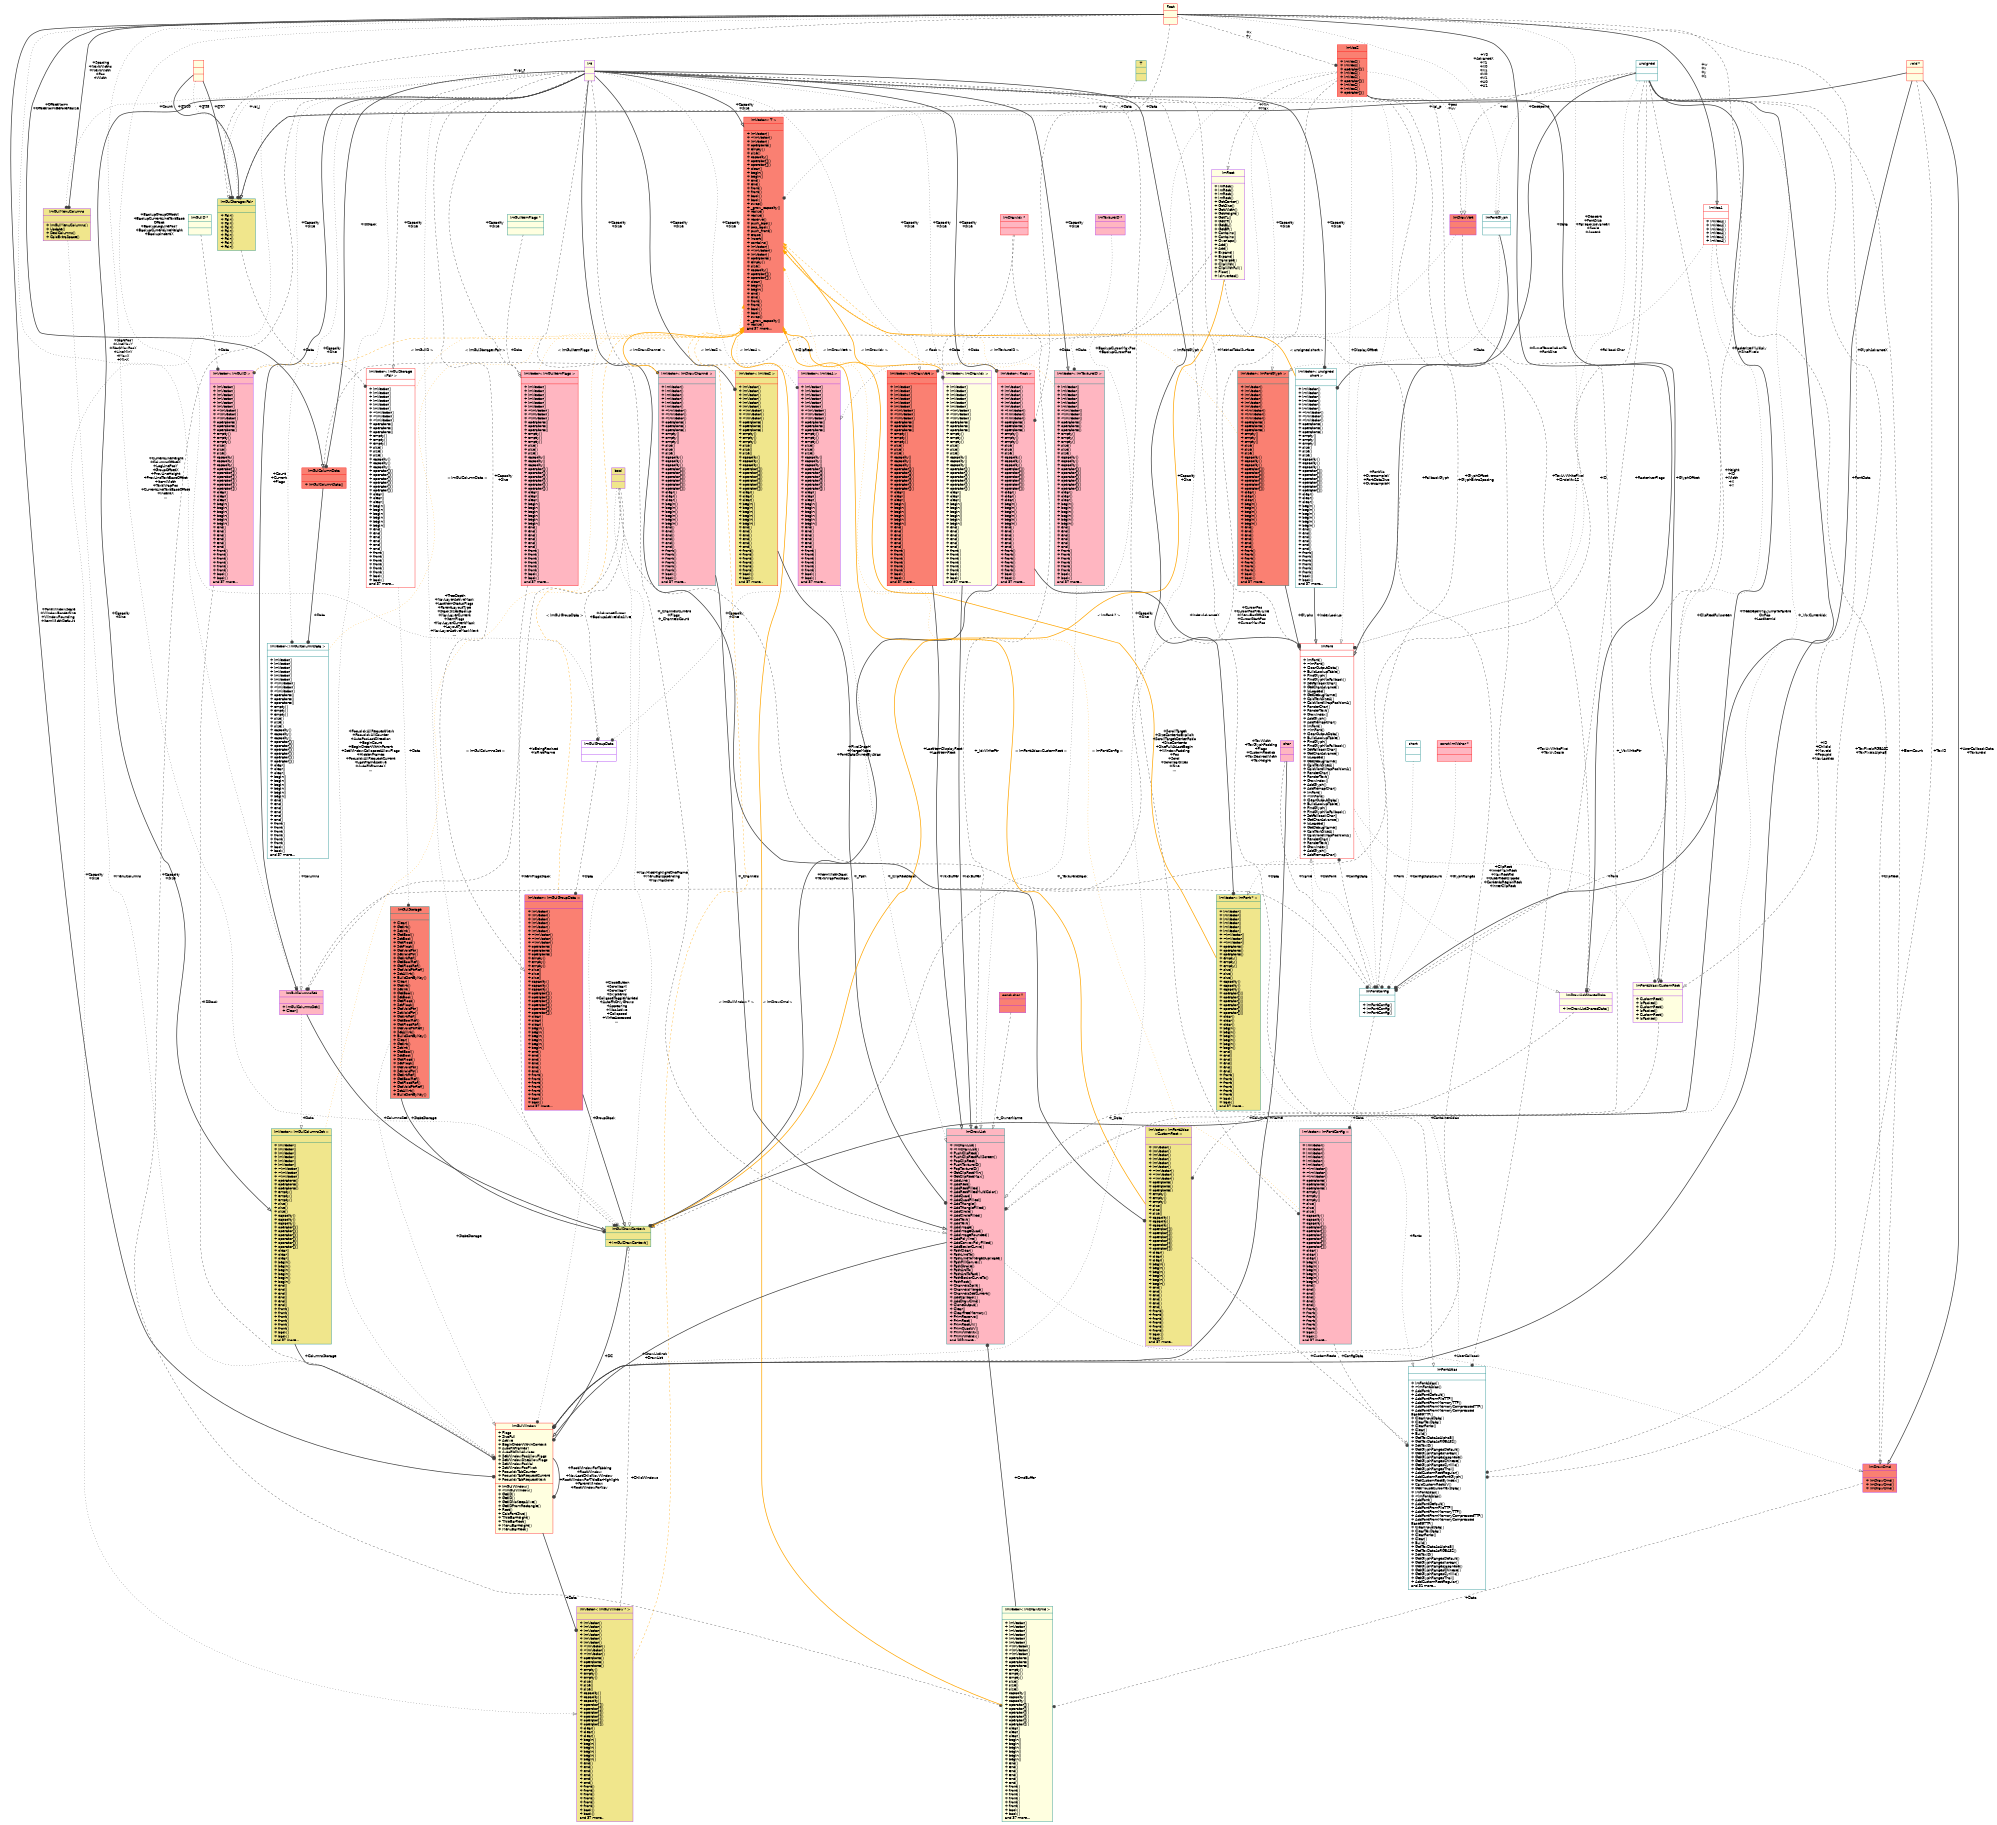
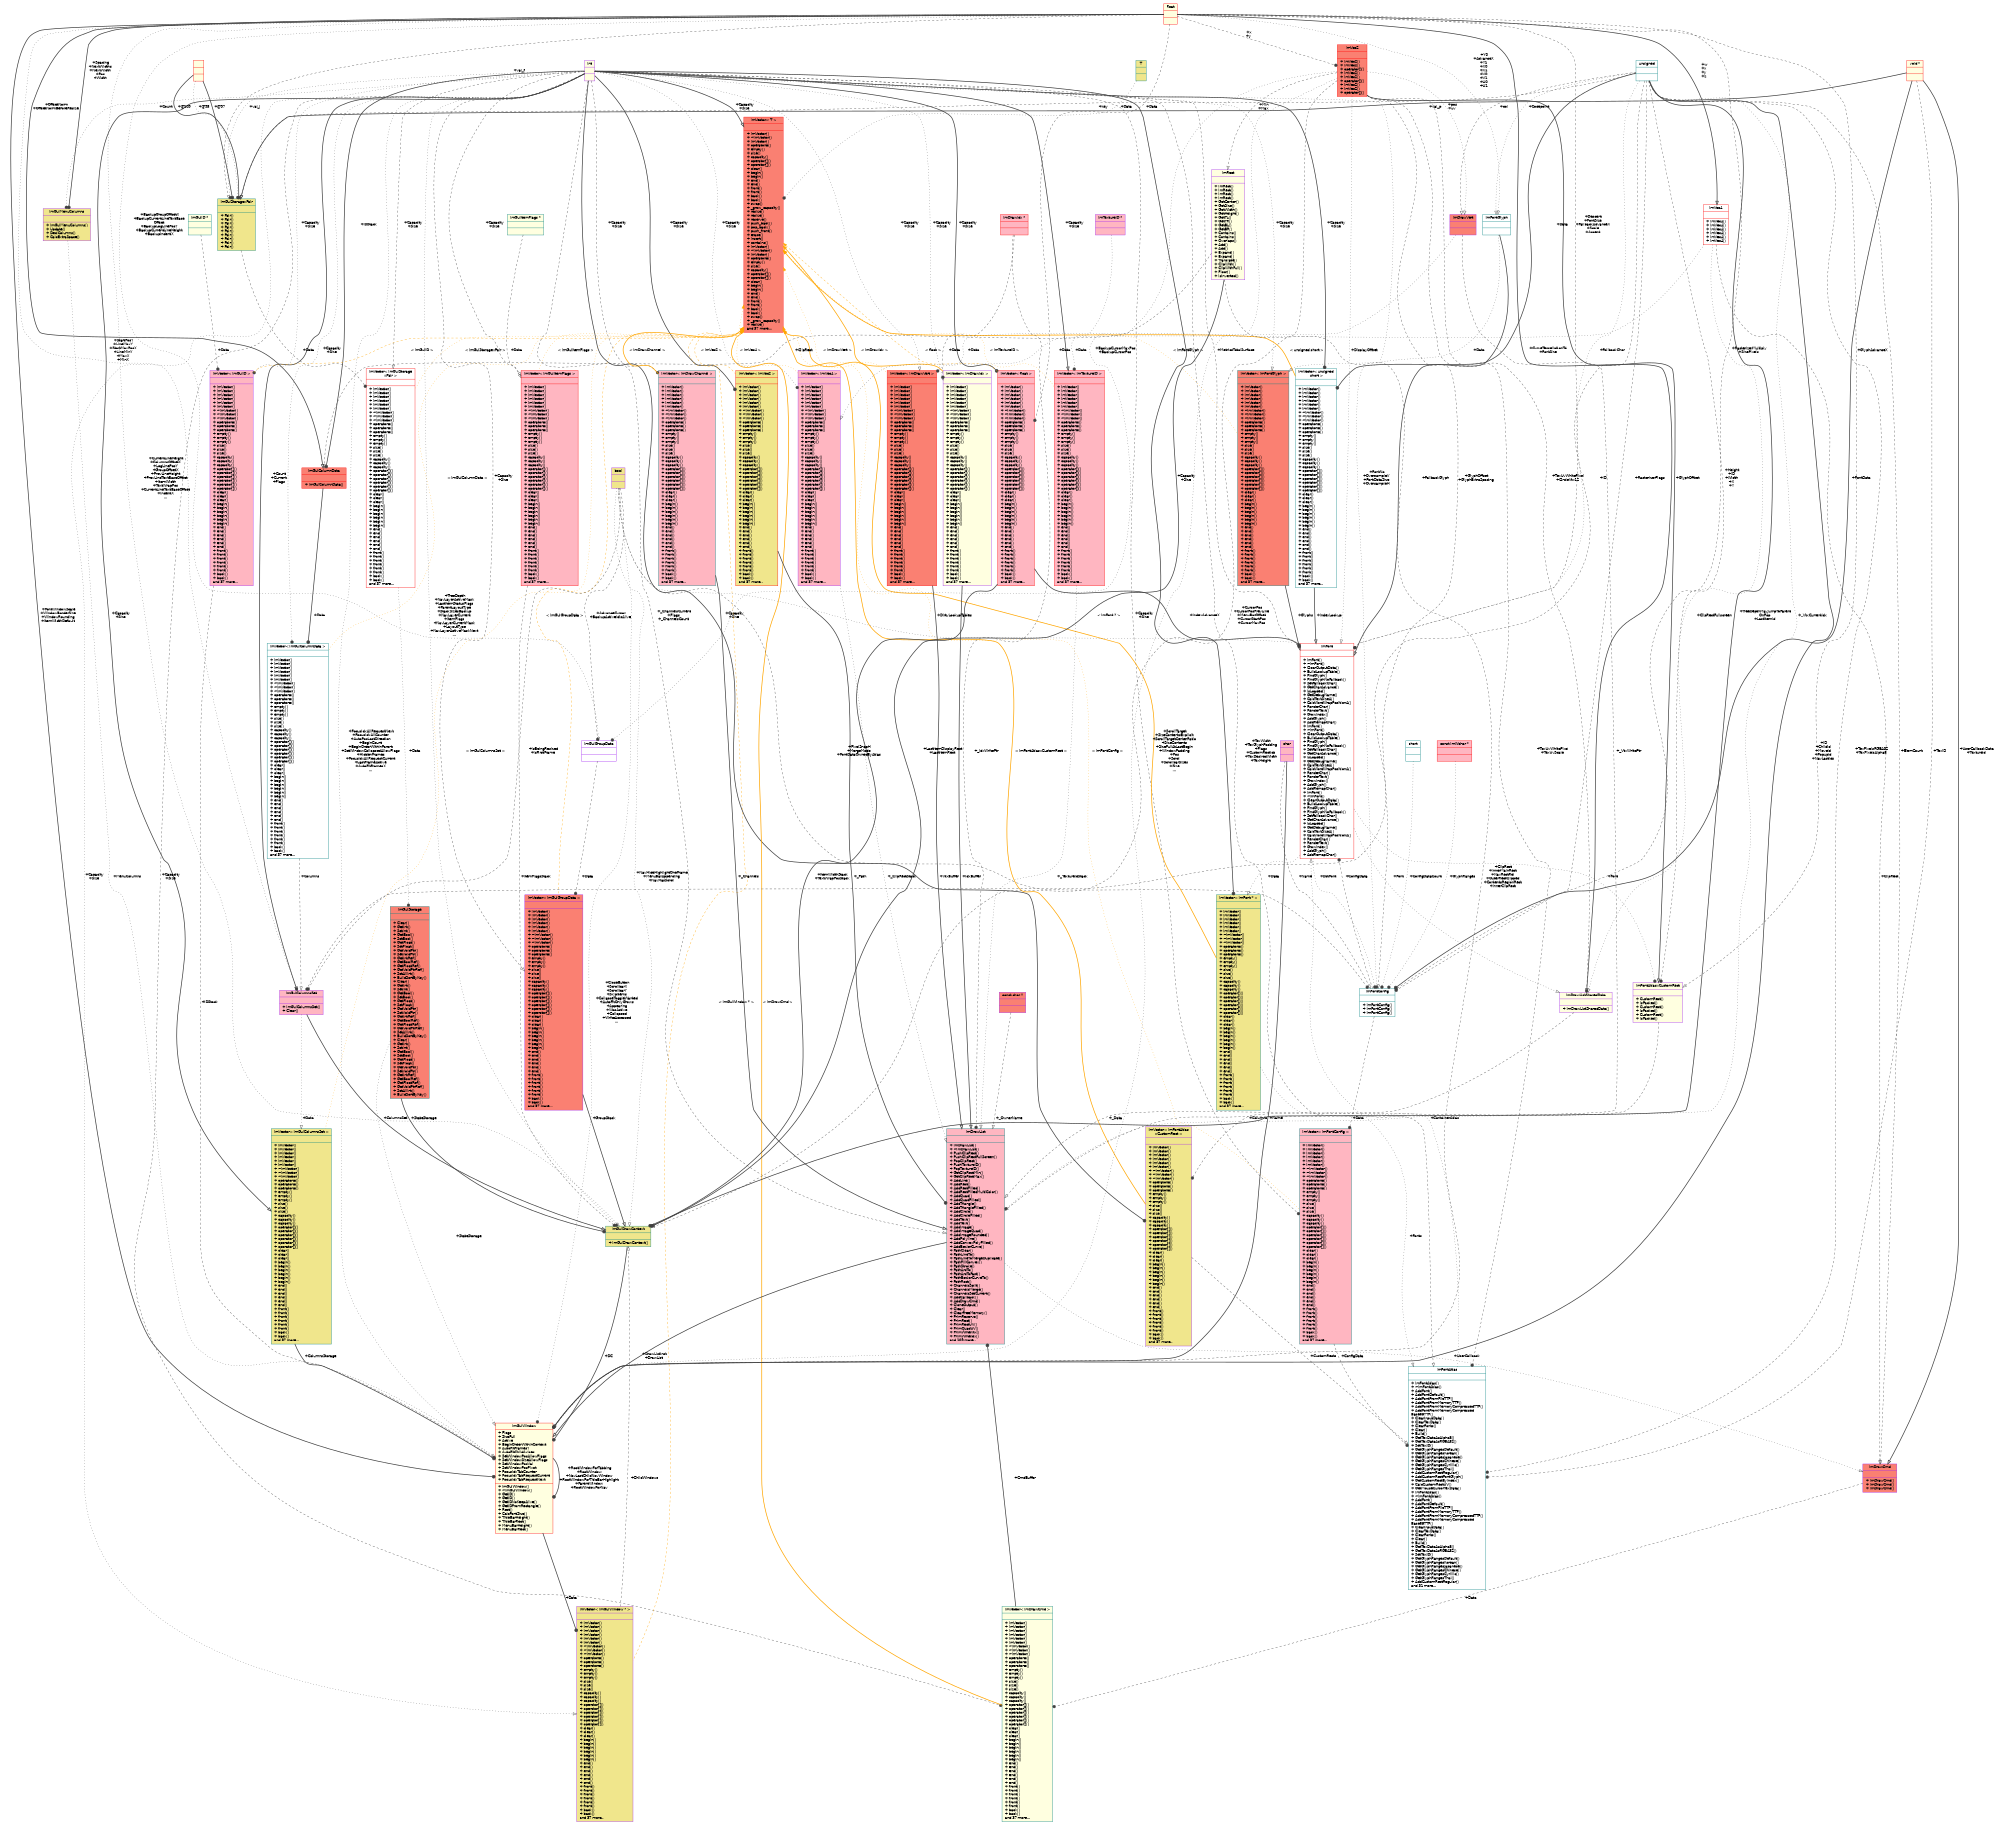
(1576, 225) -> (1576, 225)
(1079, 478) -> (1079, 478)
none -> (919, 635)
(896, 693) -> (896, 693)
